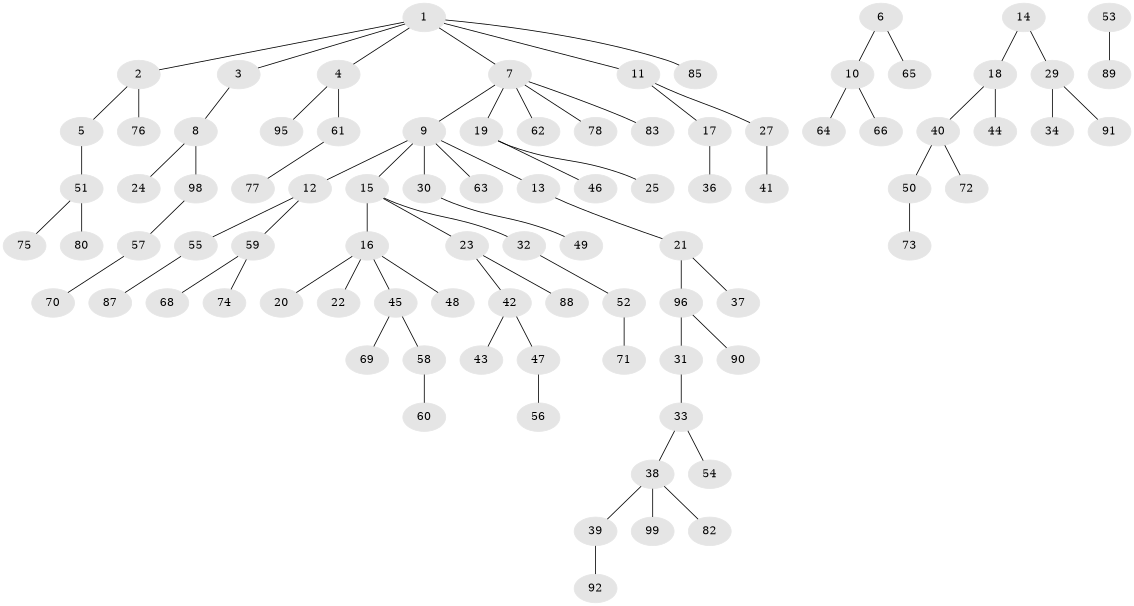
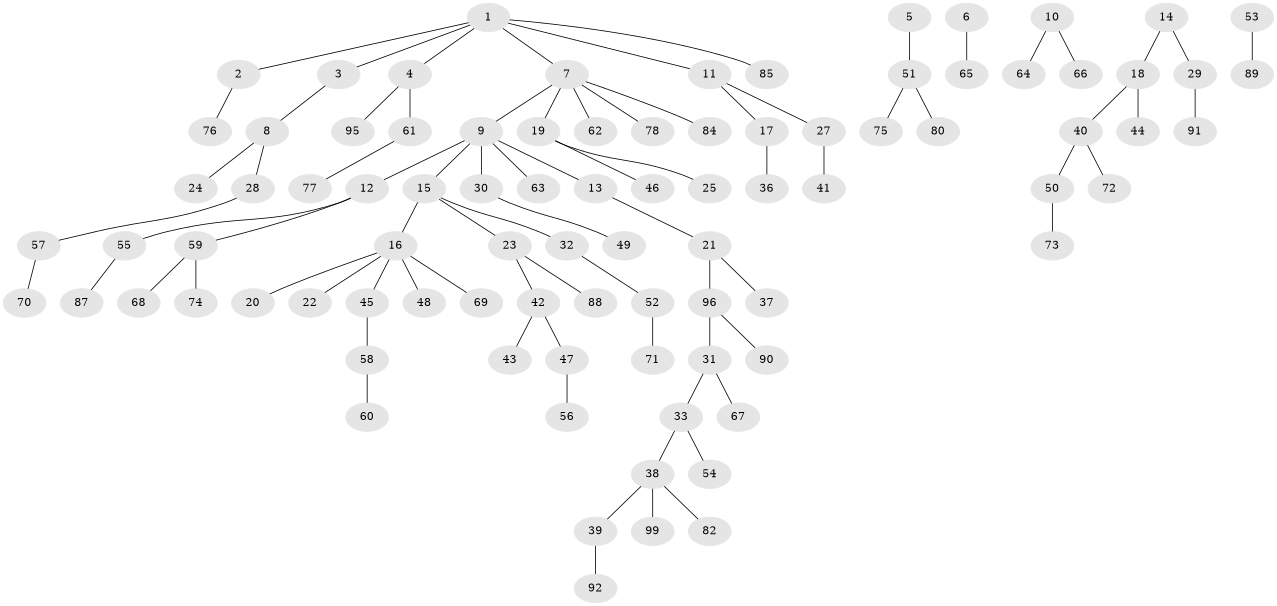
(867, 46) -> none
(110, 103) -> none
(653, 132) -> (710, 132)
(1052, 132) -> none
(196, 189) -> (253, 189)
(381, 332) -> (439, 274)
none -> (738, 417)
